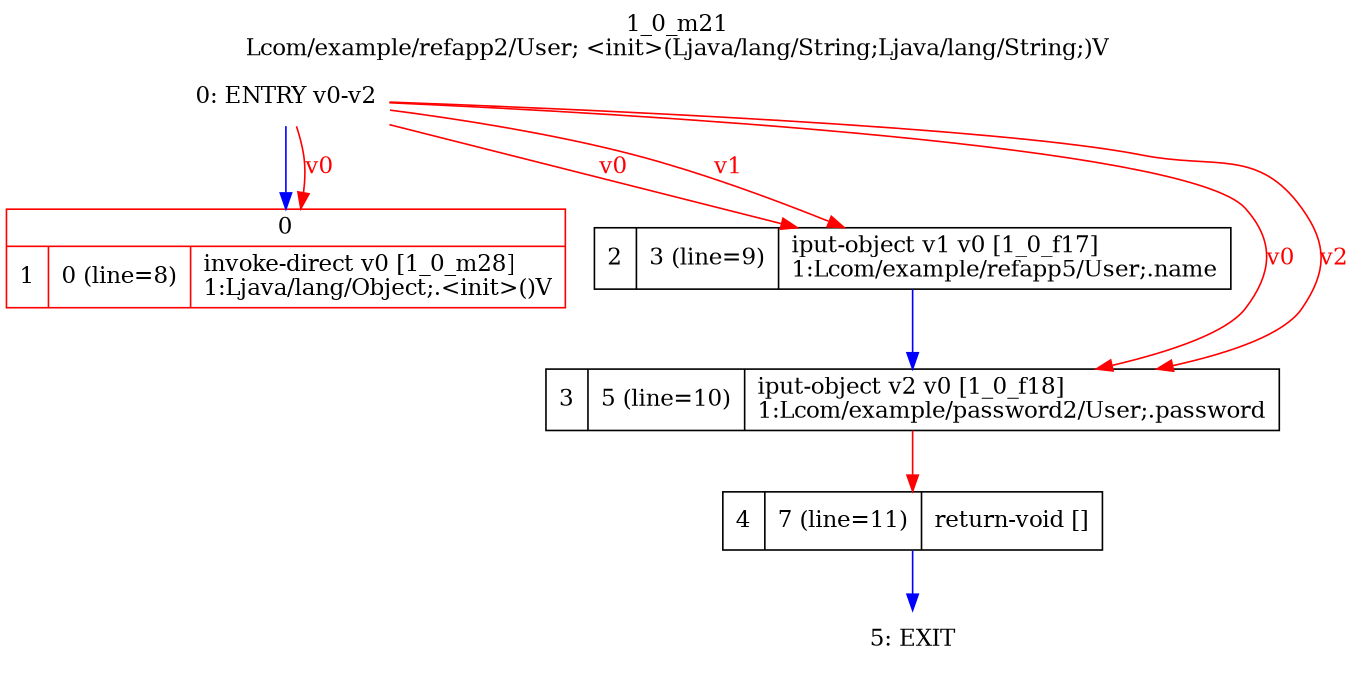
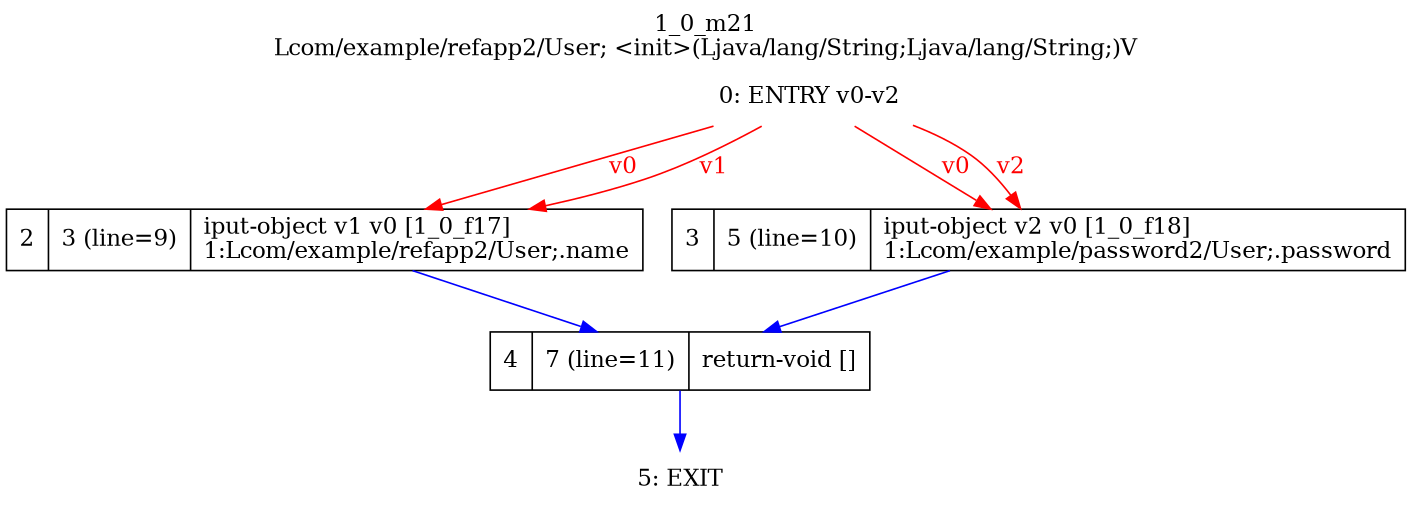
(286, 258) -> none
(1005, 270) -> (417, 251)
(913, 321) -> (497, 299)
(913, 453) -> (865, 299)
